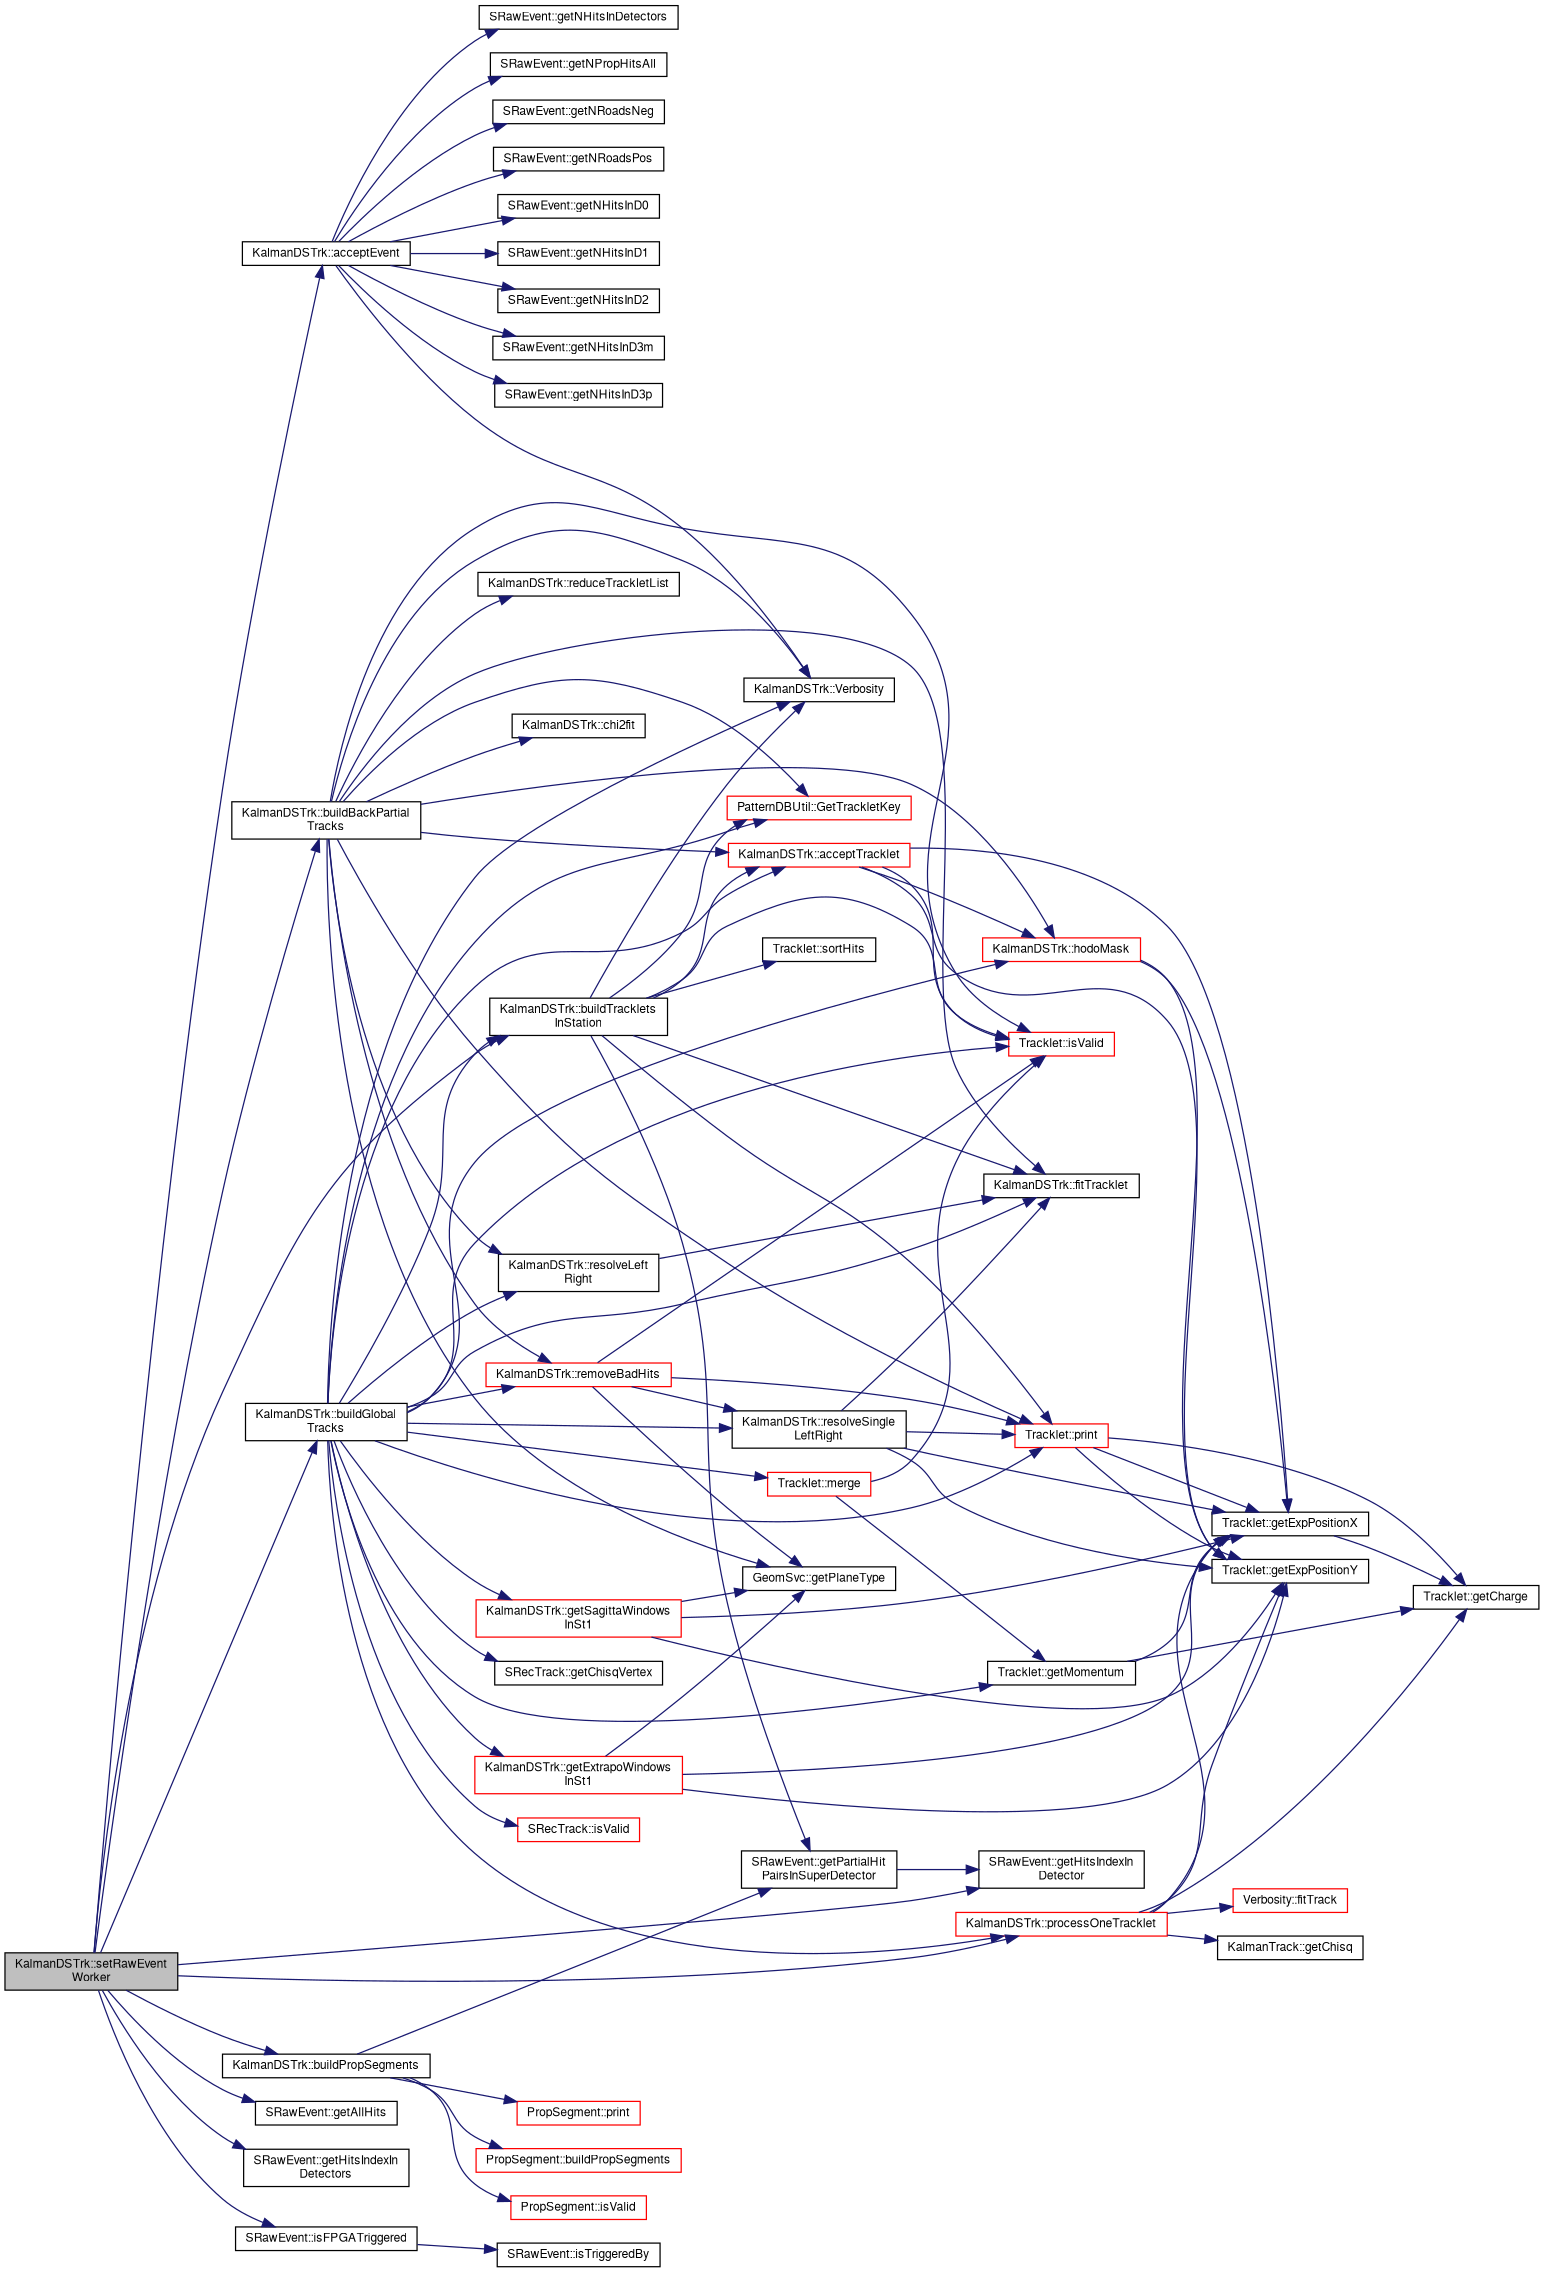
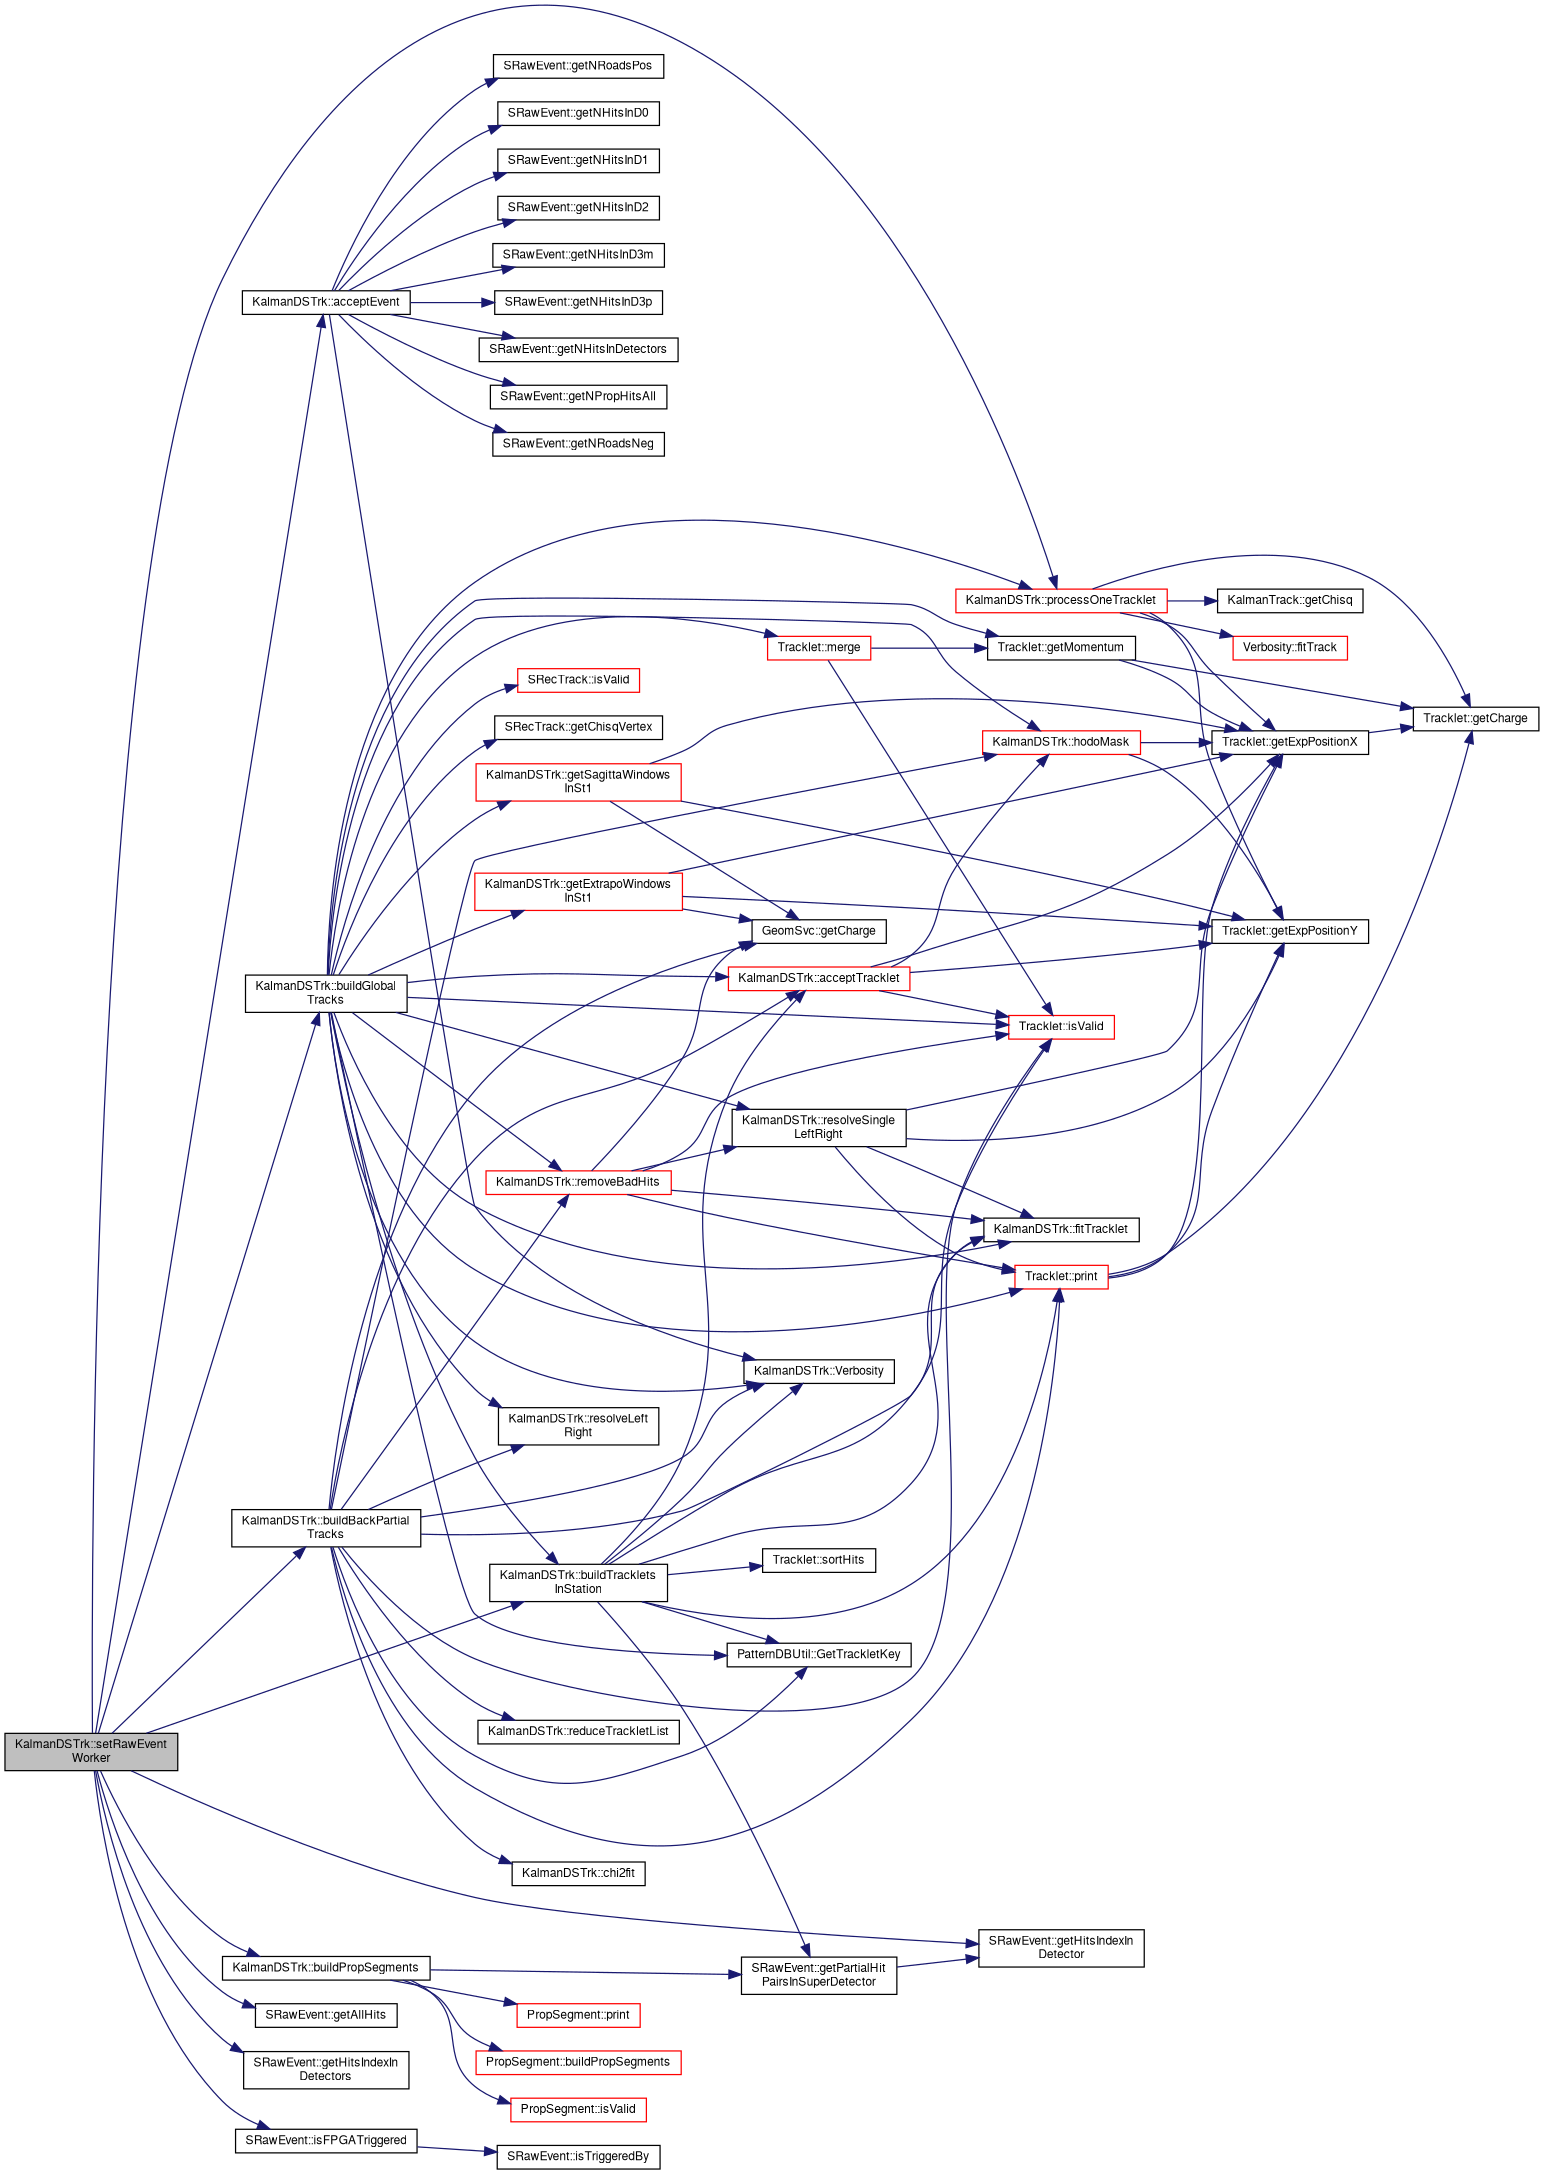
(819, 808) -> (819, 1655)
(821, 1229) -> (821, 1204)
(819, 1579) -> (819, 932)
